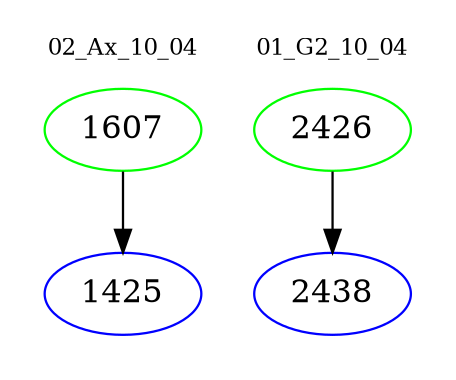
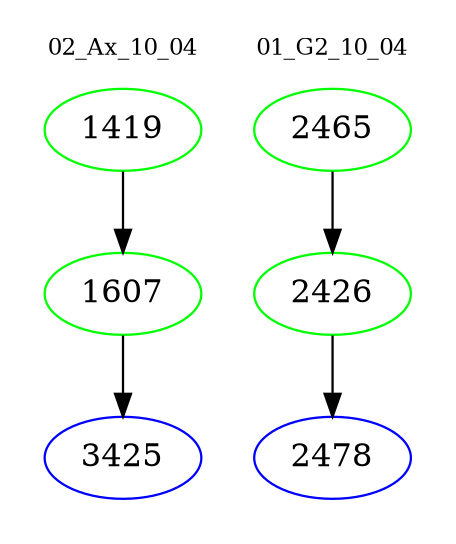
none -> (123, 130)
none -> (333, 130)
(123, 294) -> (123, 458)
(333, 294) -> (333, 458)
